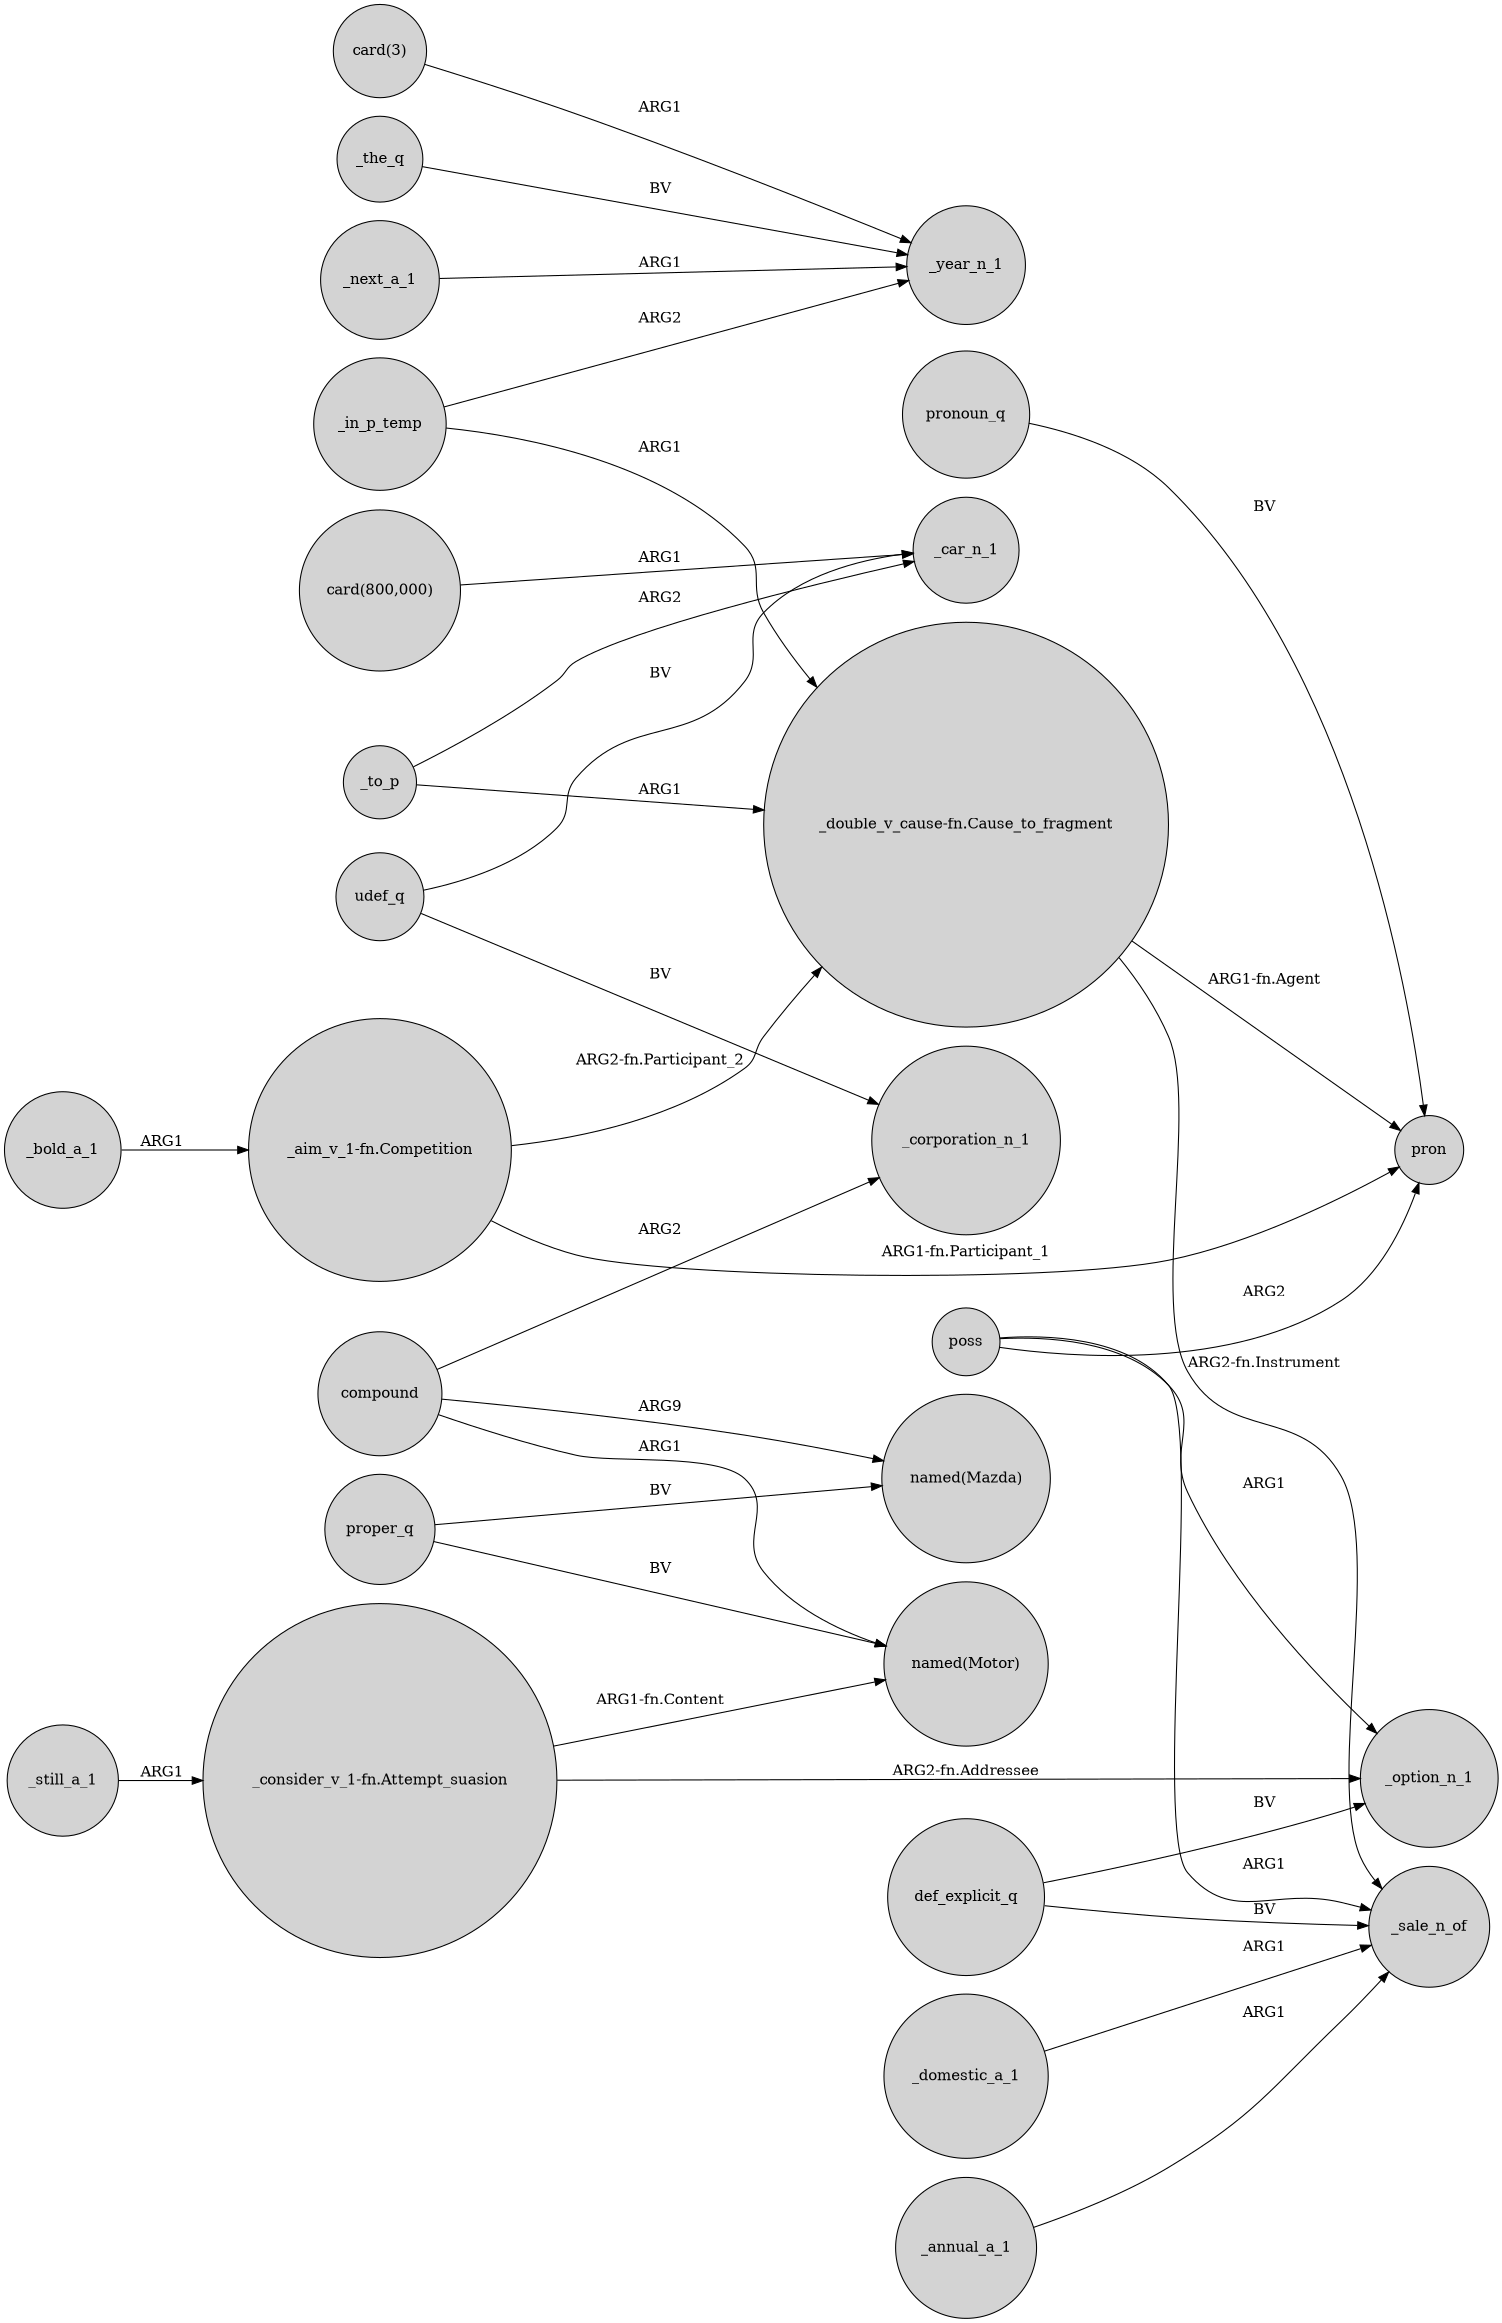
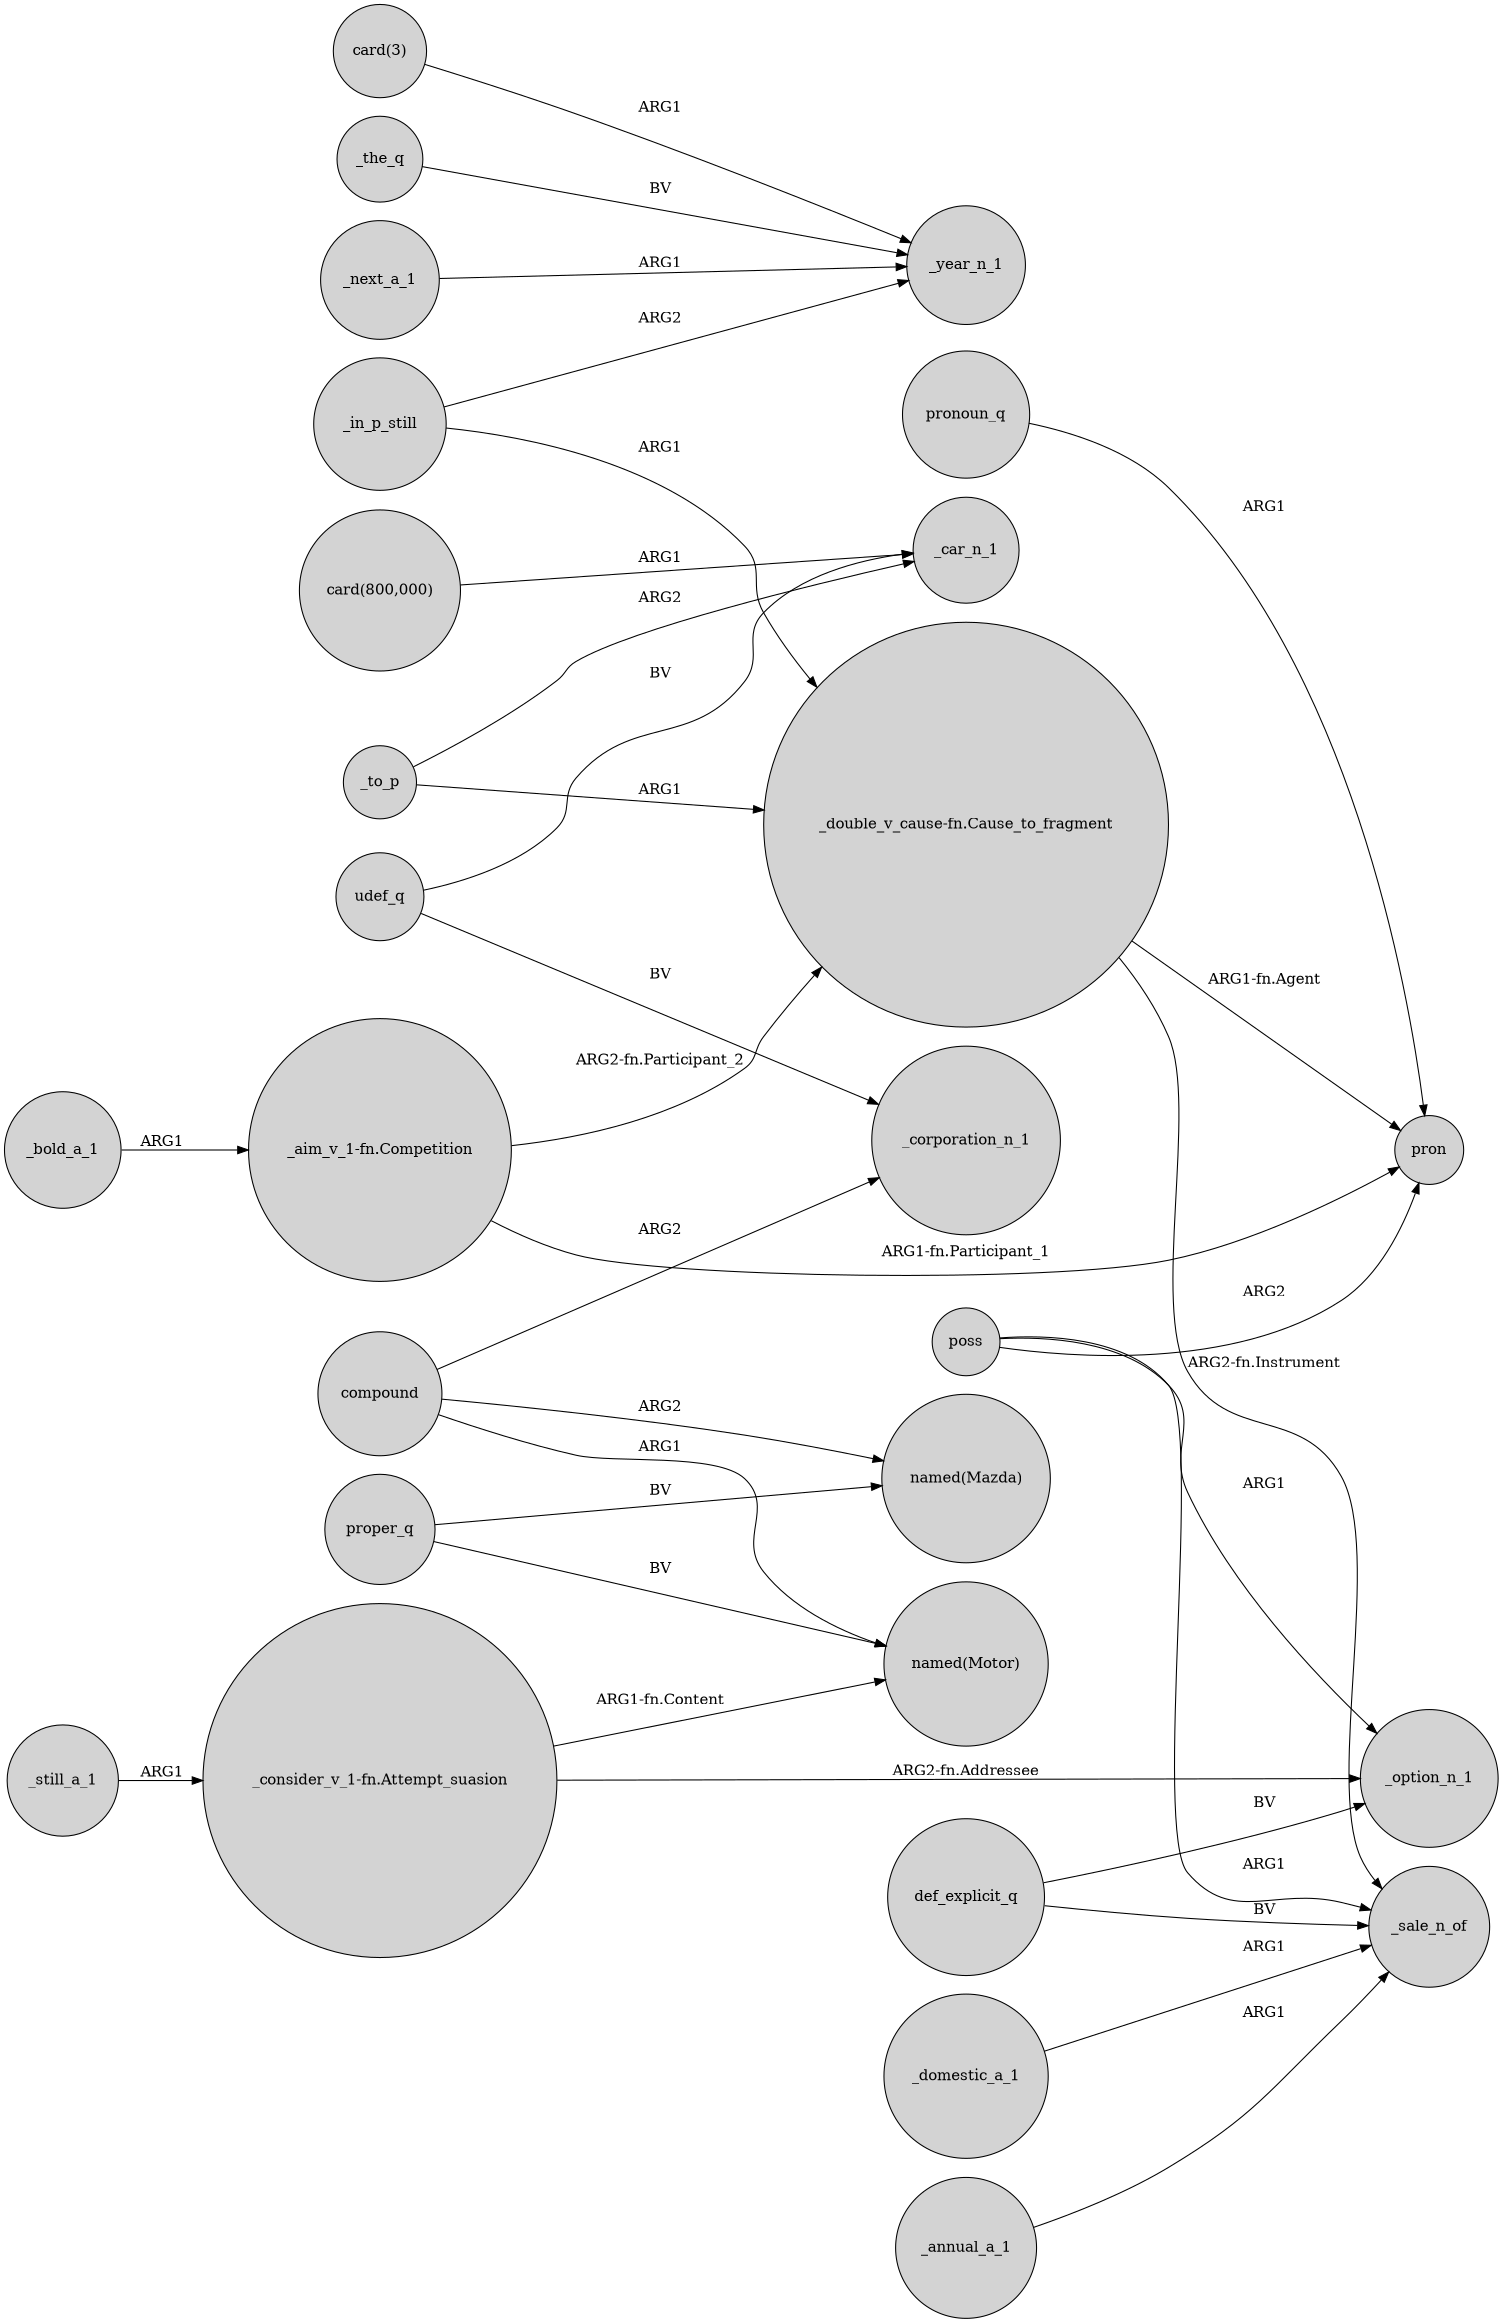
(380, 424) -> (380, 424)
(1264, 507) -> (1264, 507)
(660, 1407) -> (660, 1407)
